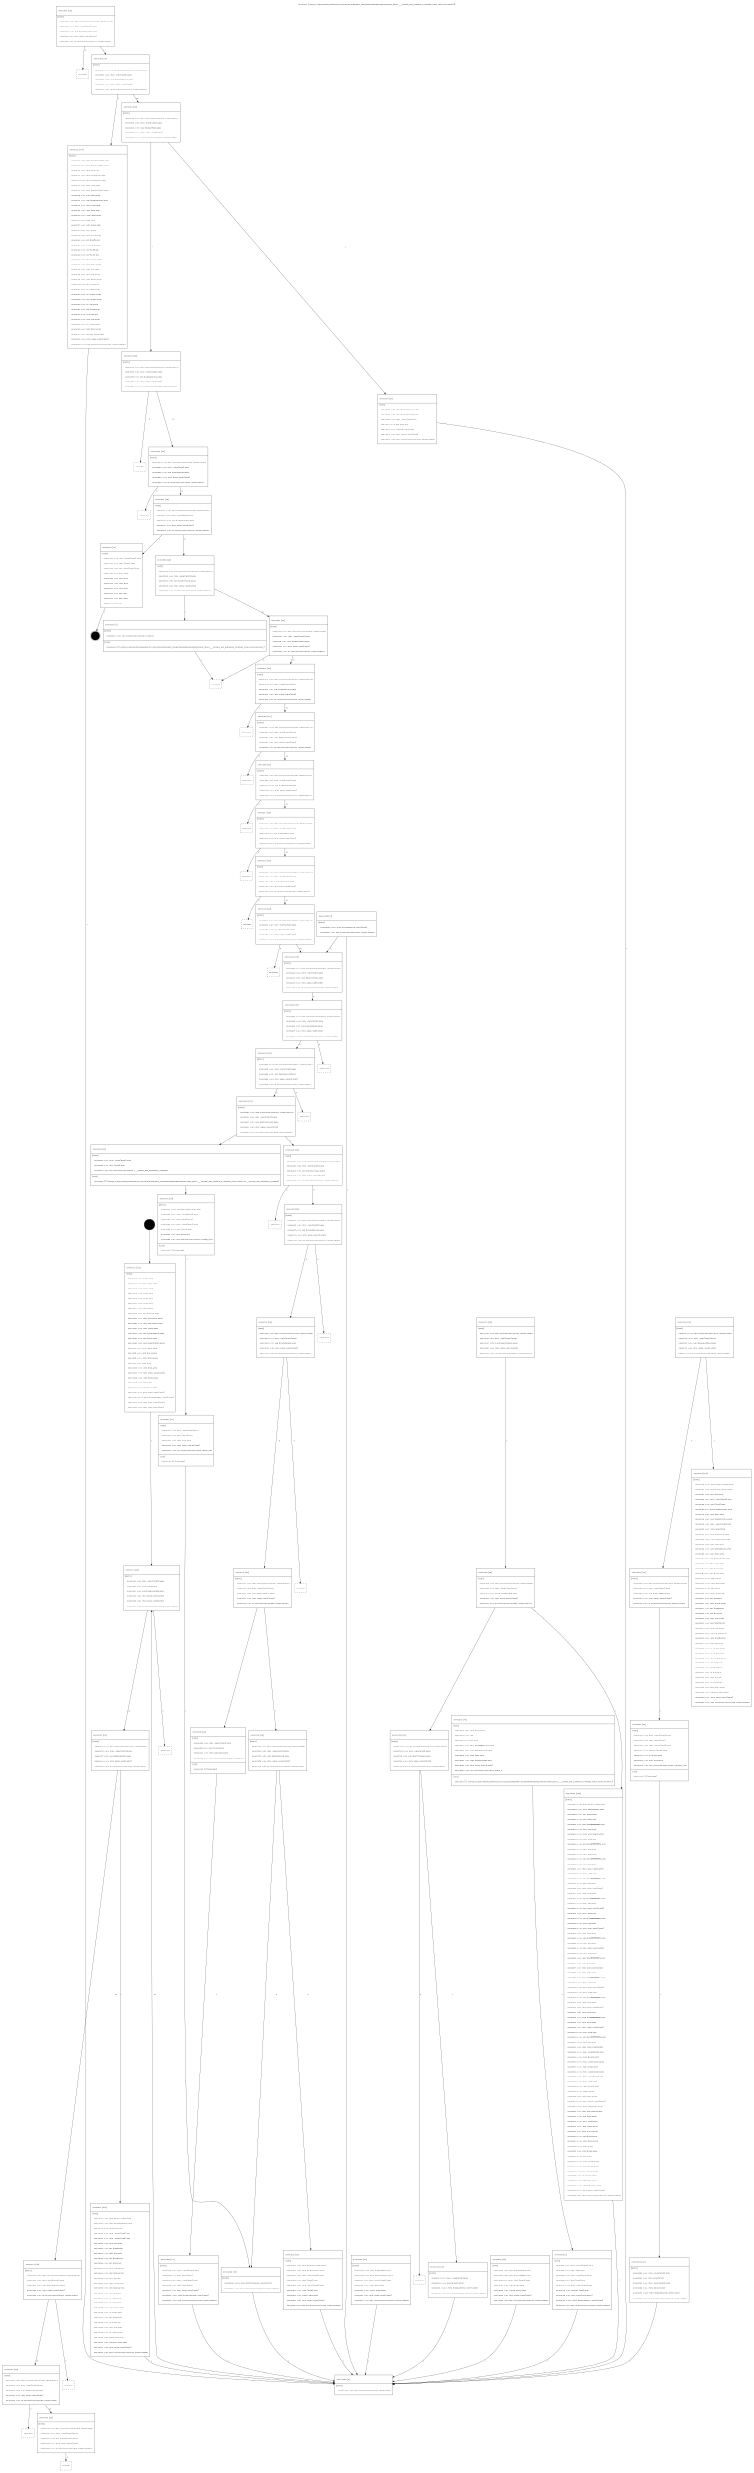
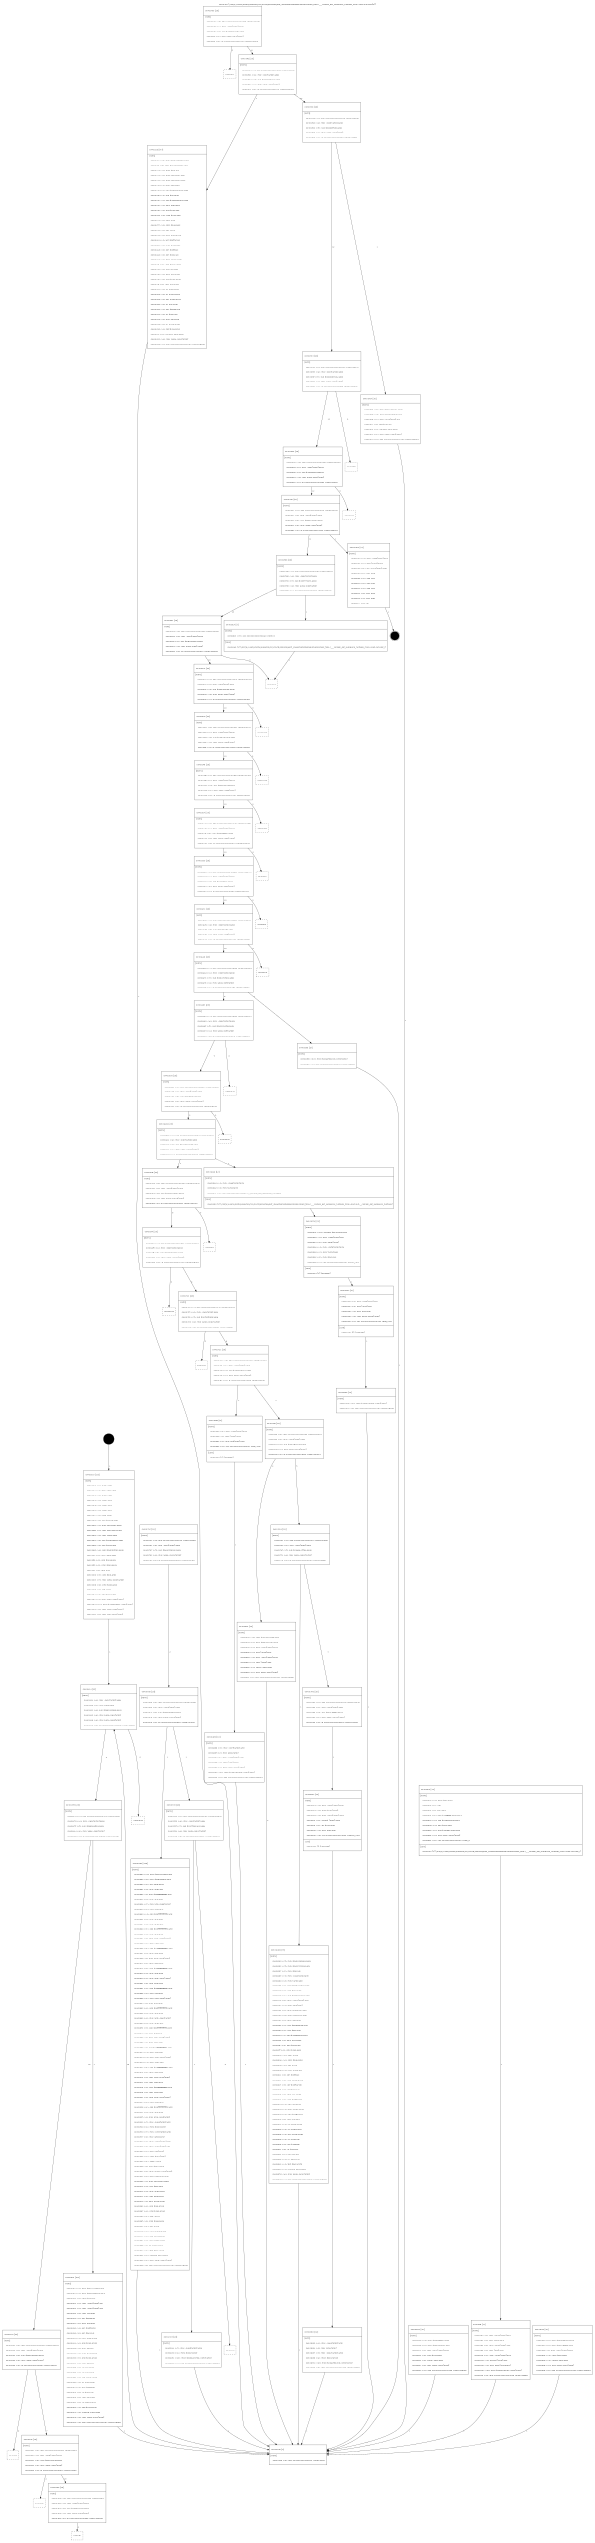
(333, 944) -> (279, 1017)
(264, 2018) -> (297, 1491)
none -> (298, 2313)
